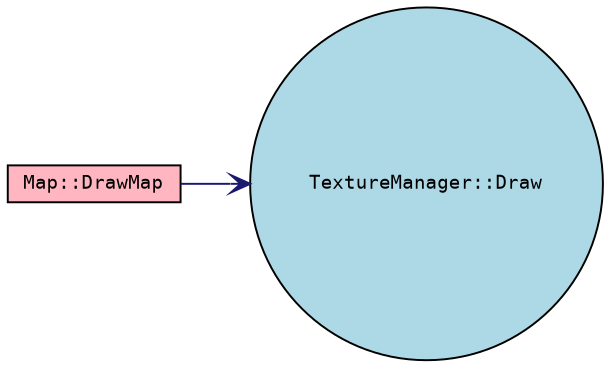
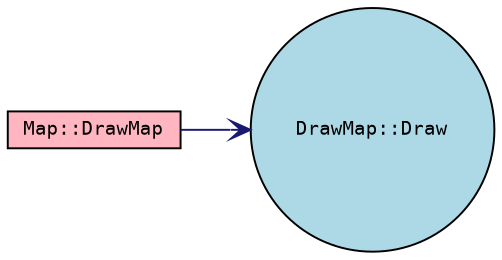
(427, 184) -> (373, 130)
